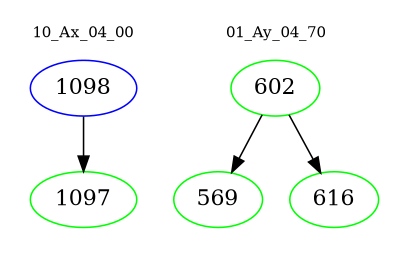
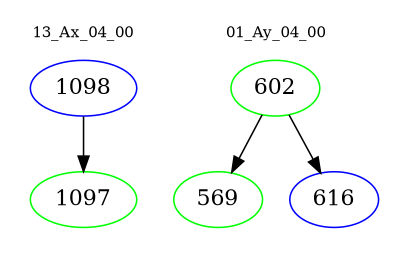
(84, 33) -> (84, 33)
(276, 33) -> (276, 33)
(334, 200) -> (334, 200)
